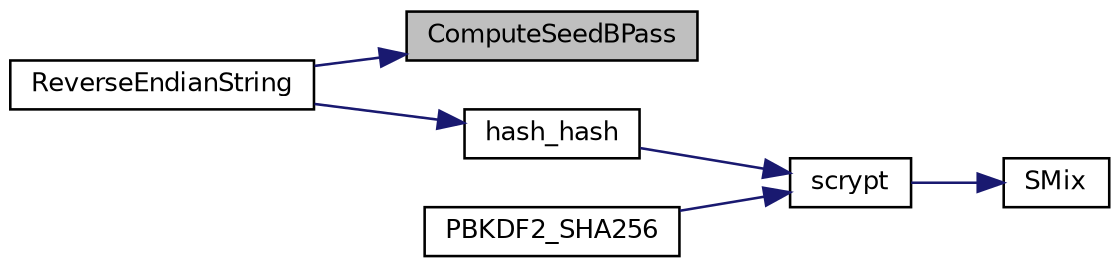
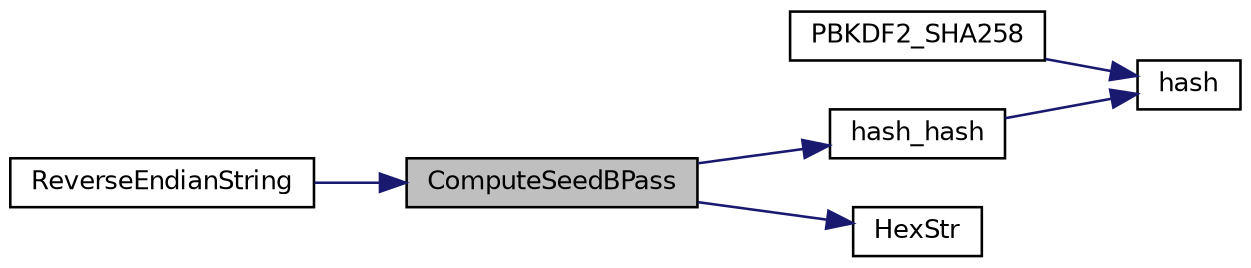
(376, 112) -> (751, 156)
(851, 183) -> (1189, 85)
(1056, 183) -> none
(552, 232) -> (917, 36)
none -> (917, 232)
